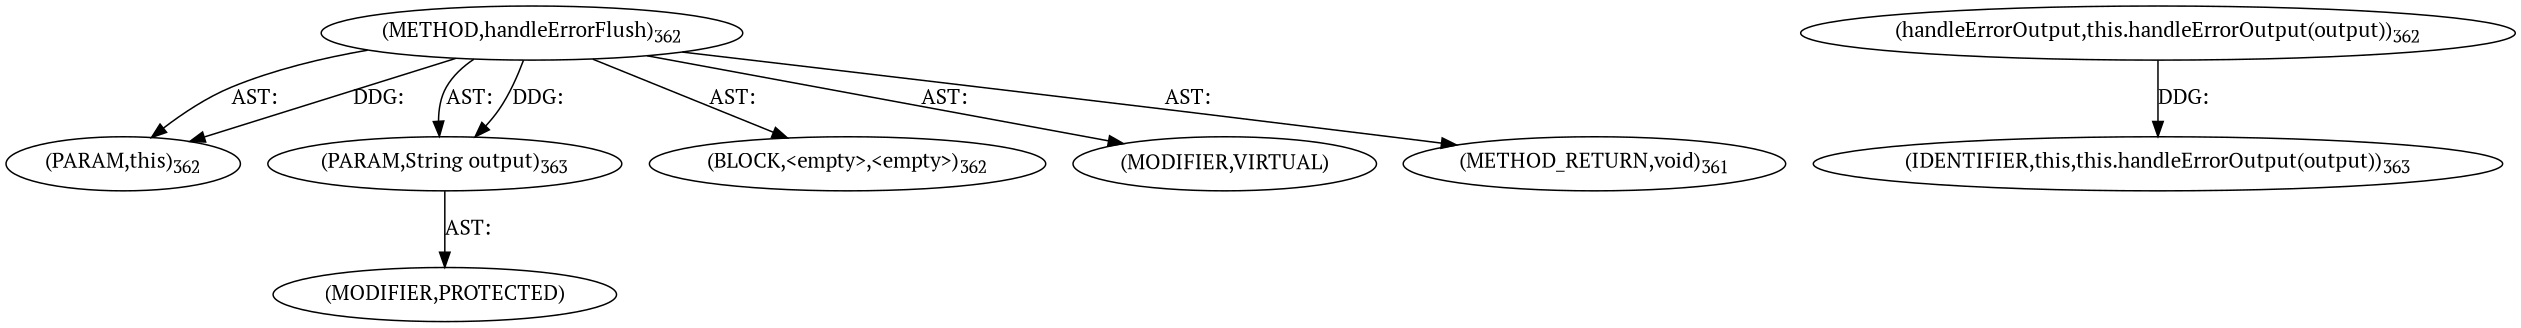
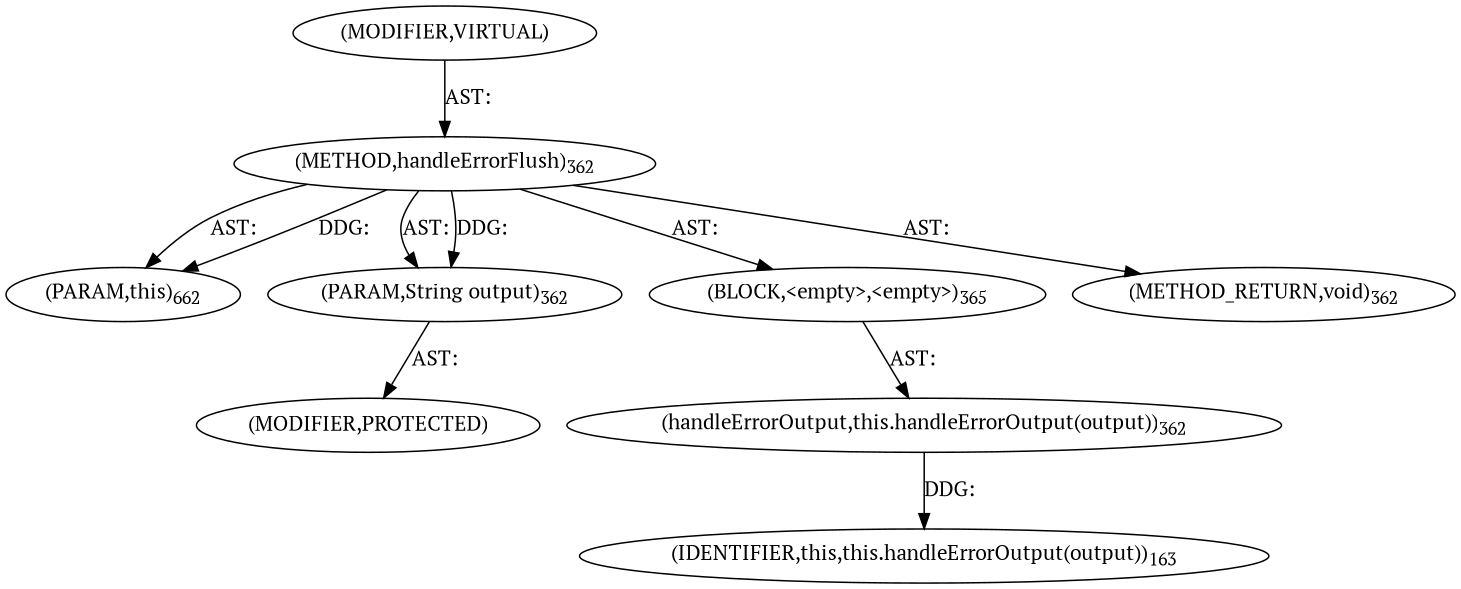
(878, 98) -> (445, 91)
(187, 162) -> (187, 292)
(555, 162) -> (555, 292)
(974, 162) -> (974, 292)
(1715, 162) -> (1385, 292)
(2397, 162) -> (1163, 554)
none -> (882, 353)
